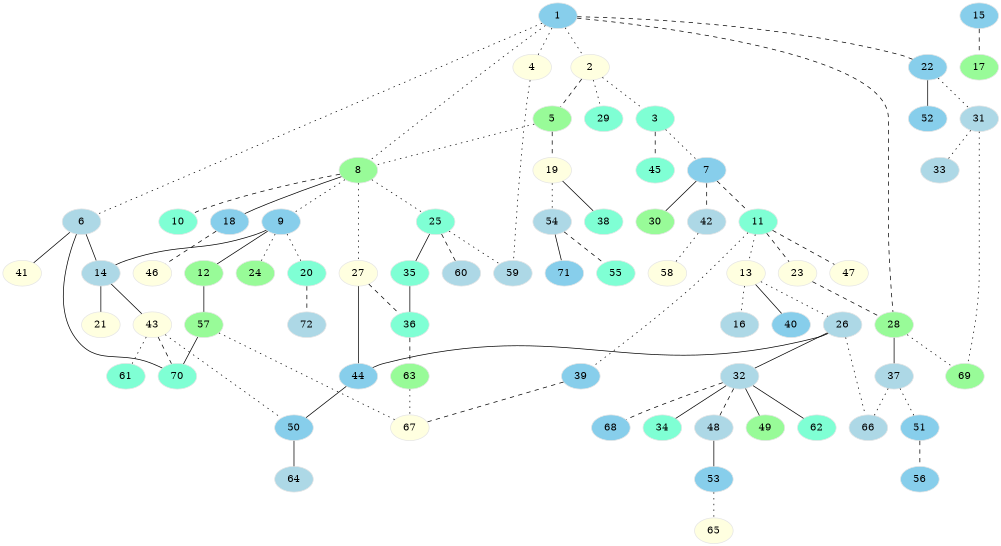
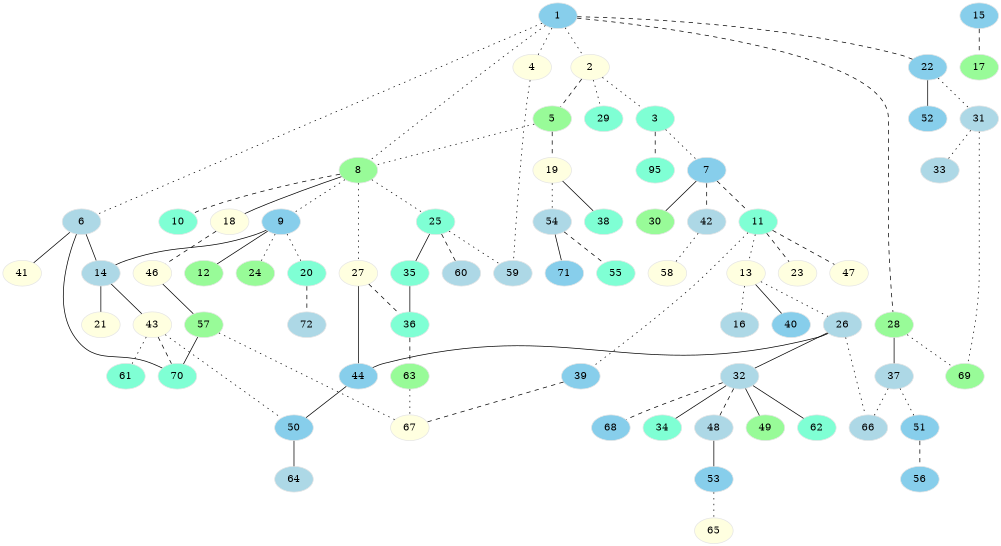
(655, 170) -> (655, 170)
(230, 222) -> (230, 222)
(204, 299) -> (178, 299)
(846, 299) -> none
